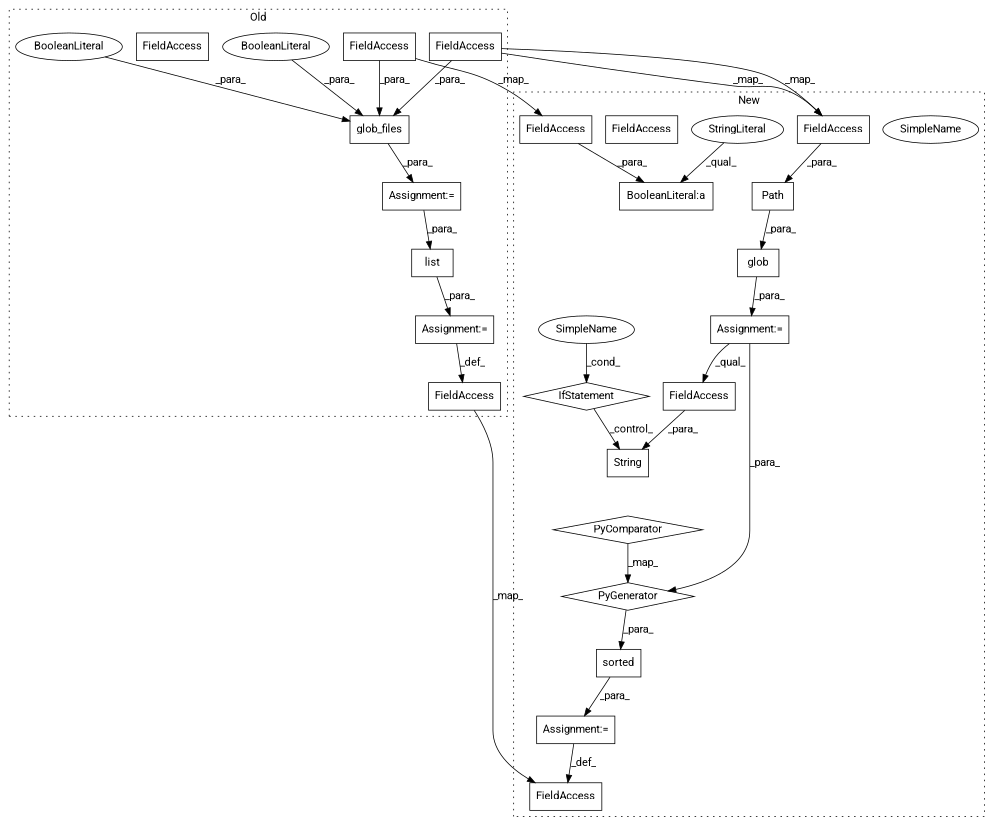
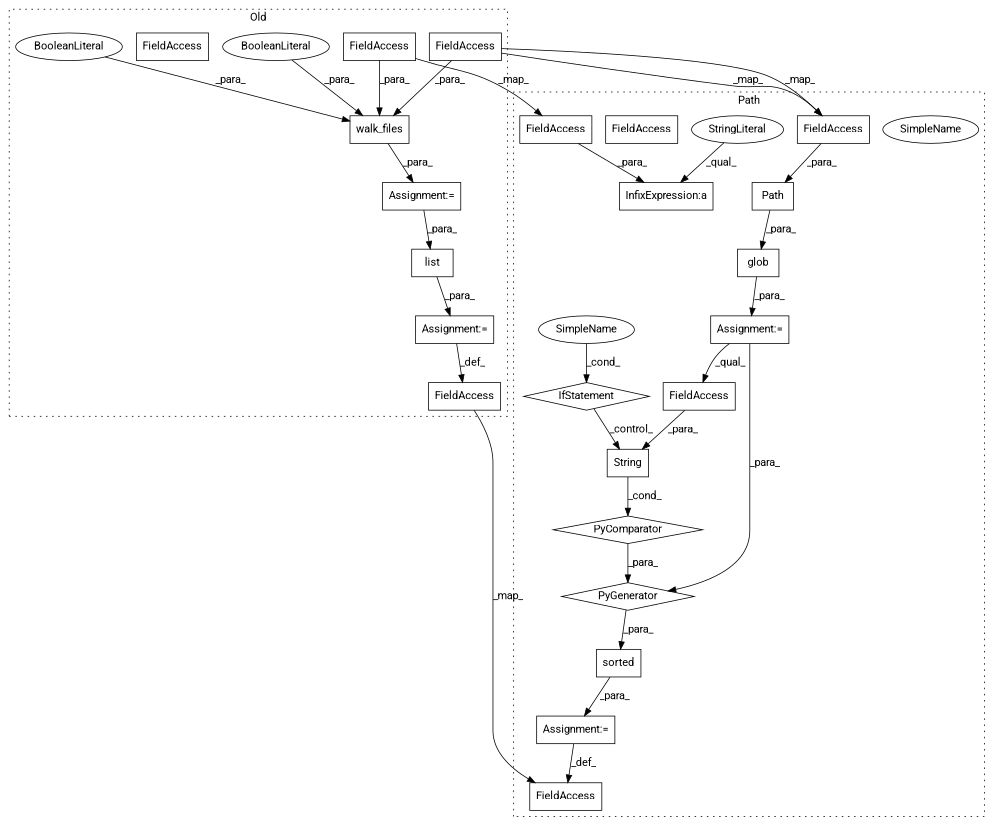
(749, 101) -> (749, 101)
(380, 130) -> (380, 130)
(666, 196) -> (666, 196)
none -> (628, 493)
(643, 563) -> (643, 563)
